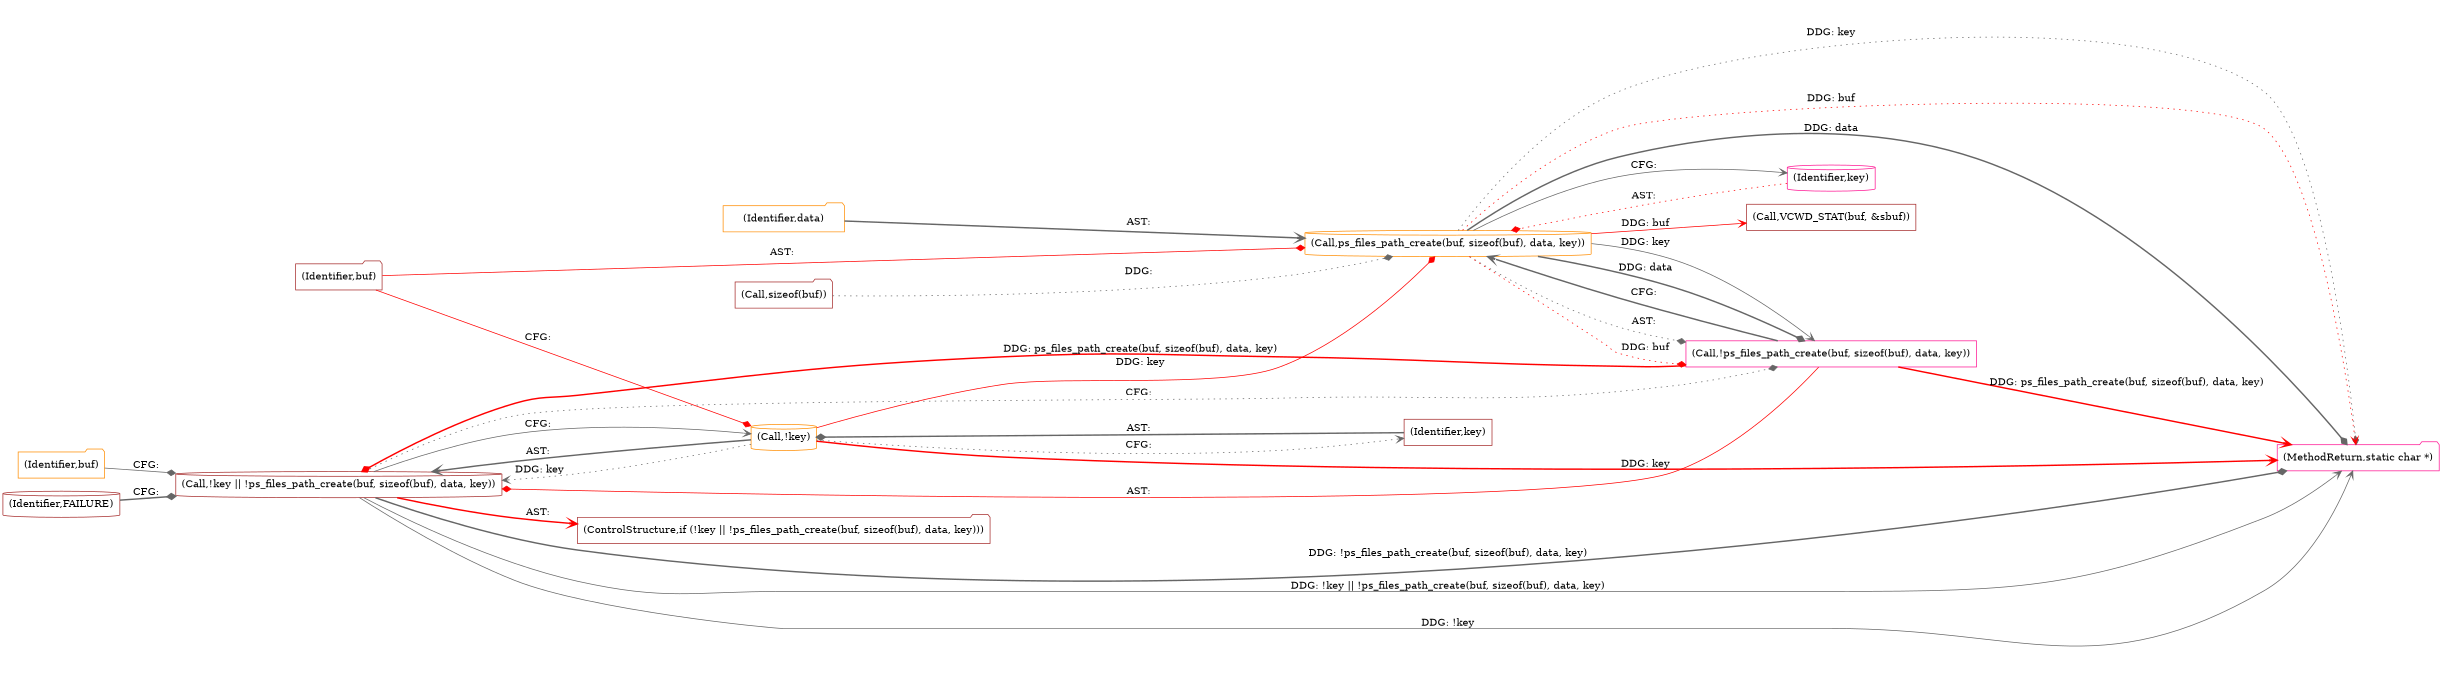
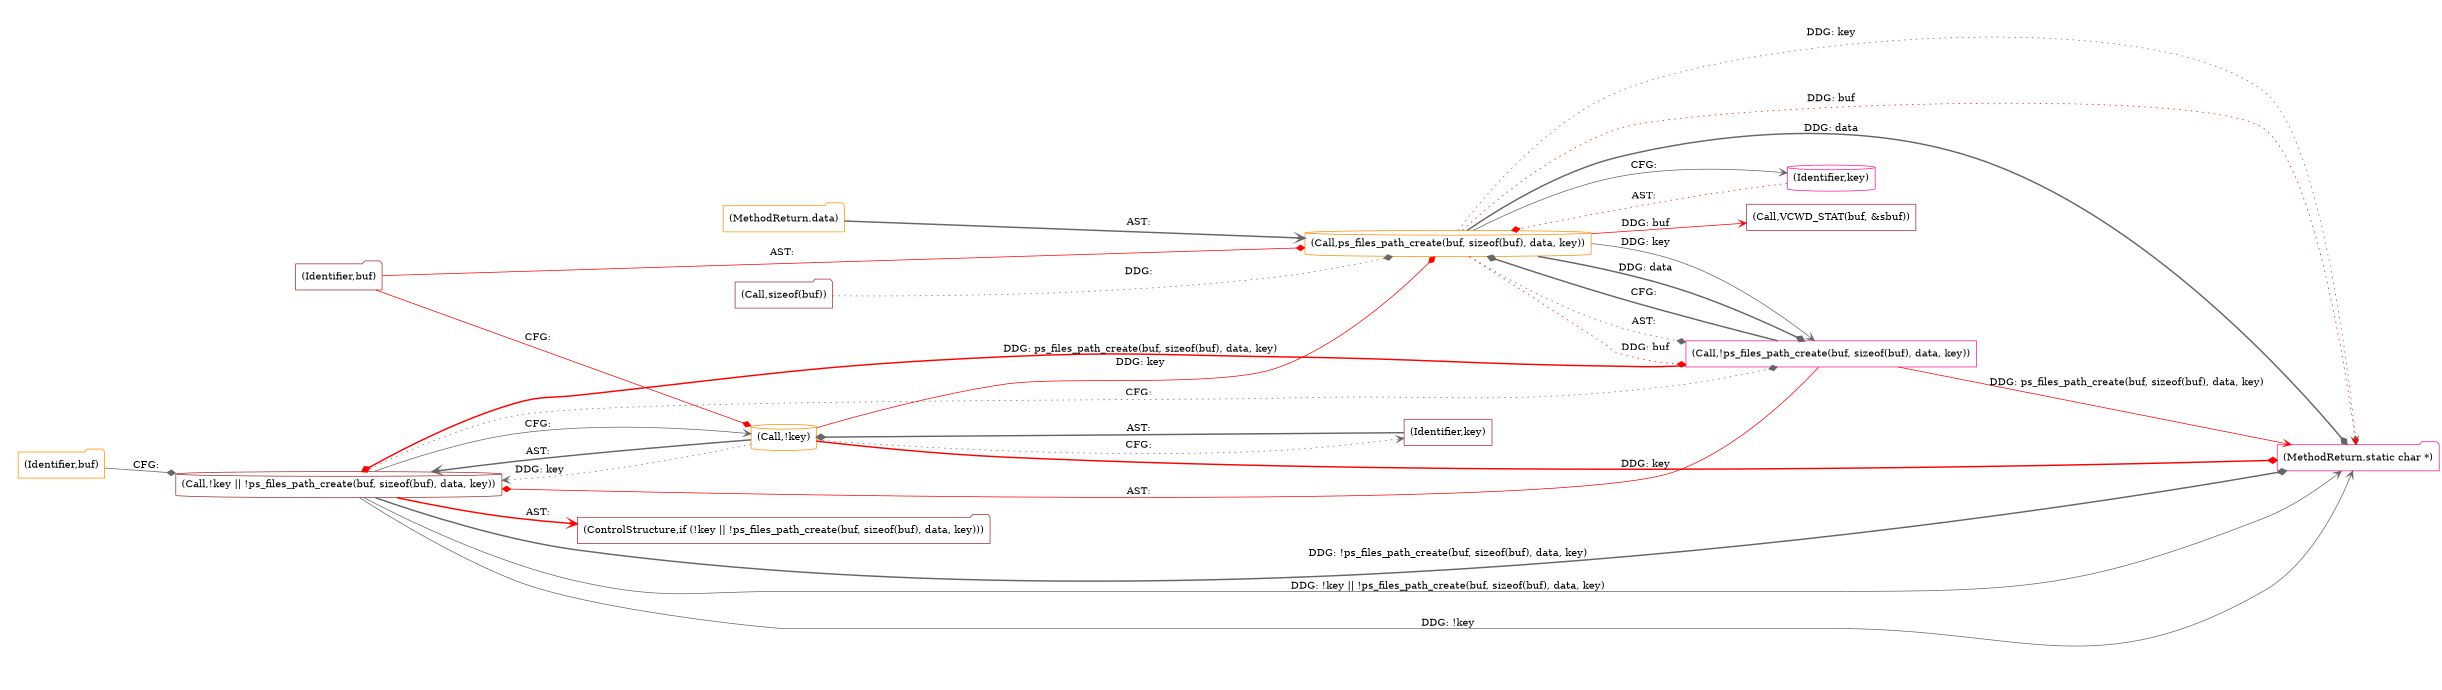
(784, 219) -> (784, 219)
(1636, 303) -> (1636, 303)
(2091, 405) -> (2091, 405)
(1543, 469) -> (1543, 469)
(61, 504) -> none
